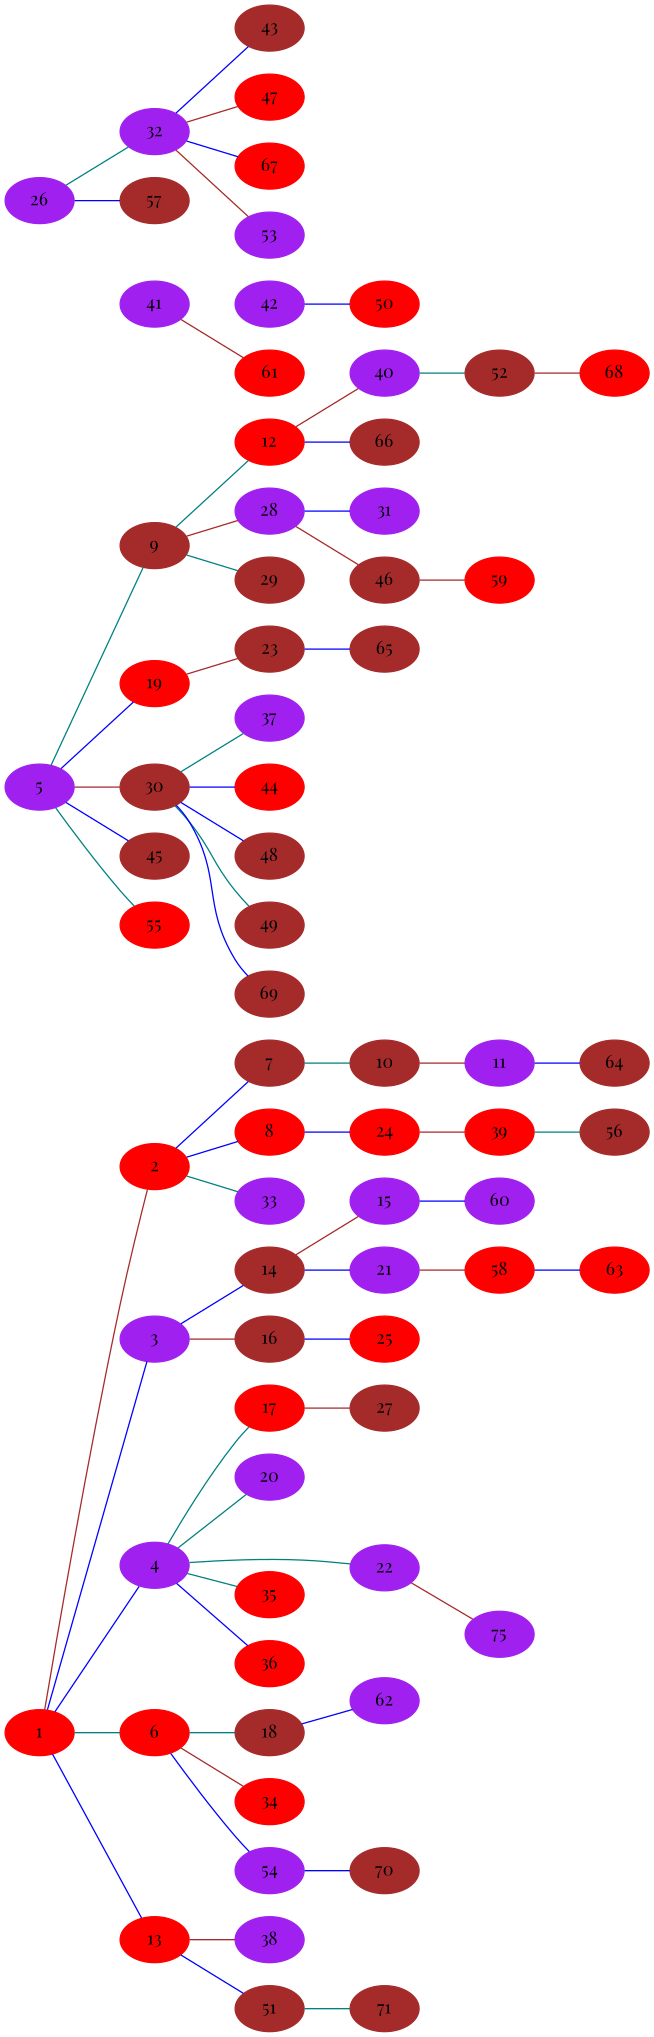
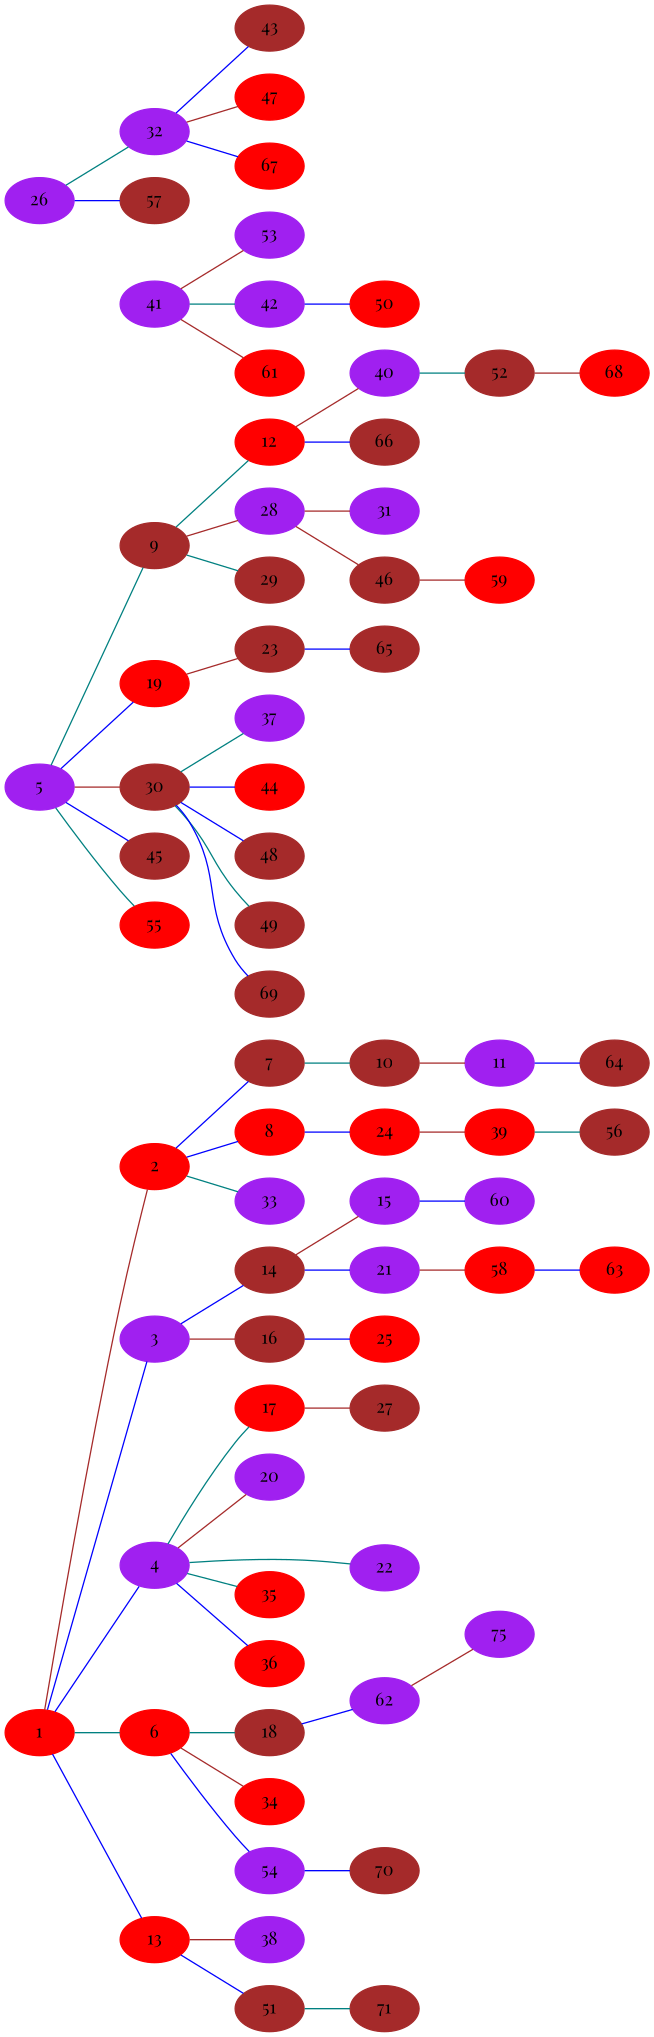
(212, 183) -> (212, 270)
none -> (212, 304)
(327, 511) -> (327, 511)
(212, 1521) -> (212, 1521)
(442, 1601) -> (442, 1667)
